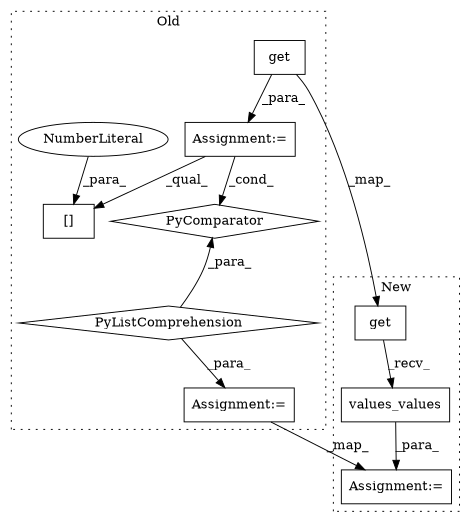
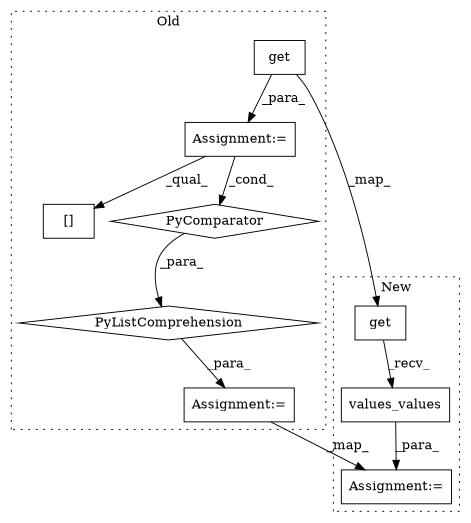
(93, 139) -> none
(199, 279) -> (158, 260)
